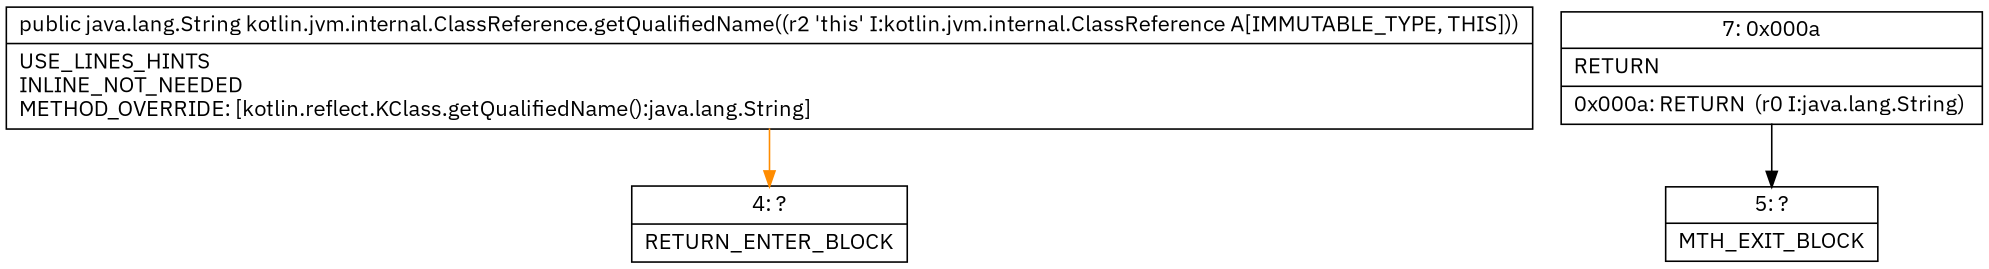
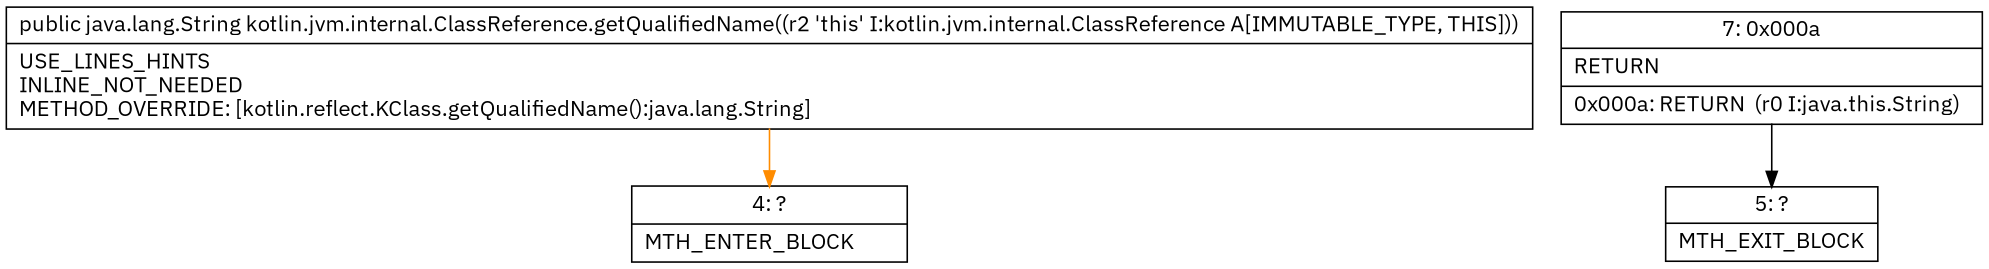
(1772, 104) -> (1769, 104)
(770, 242) -> (750, 242)
